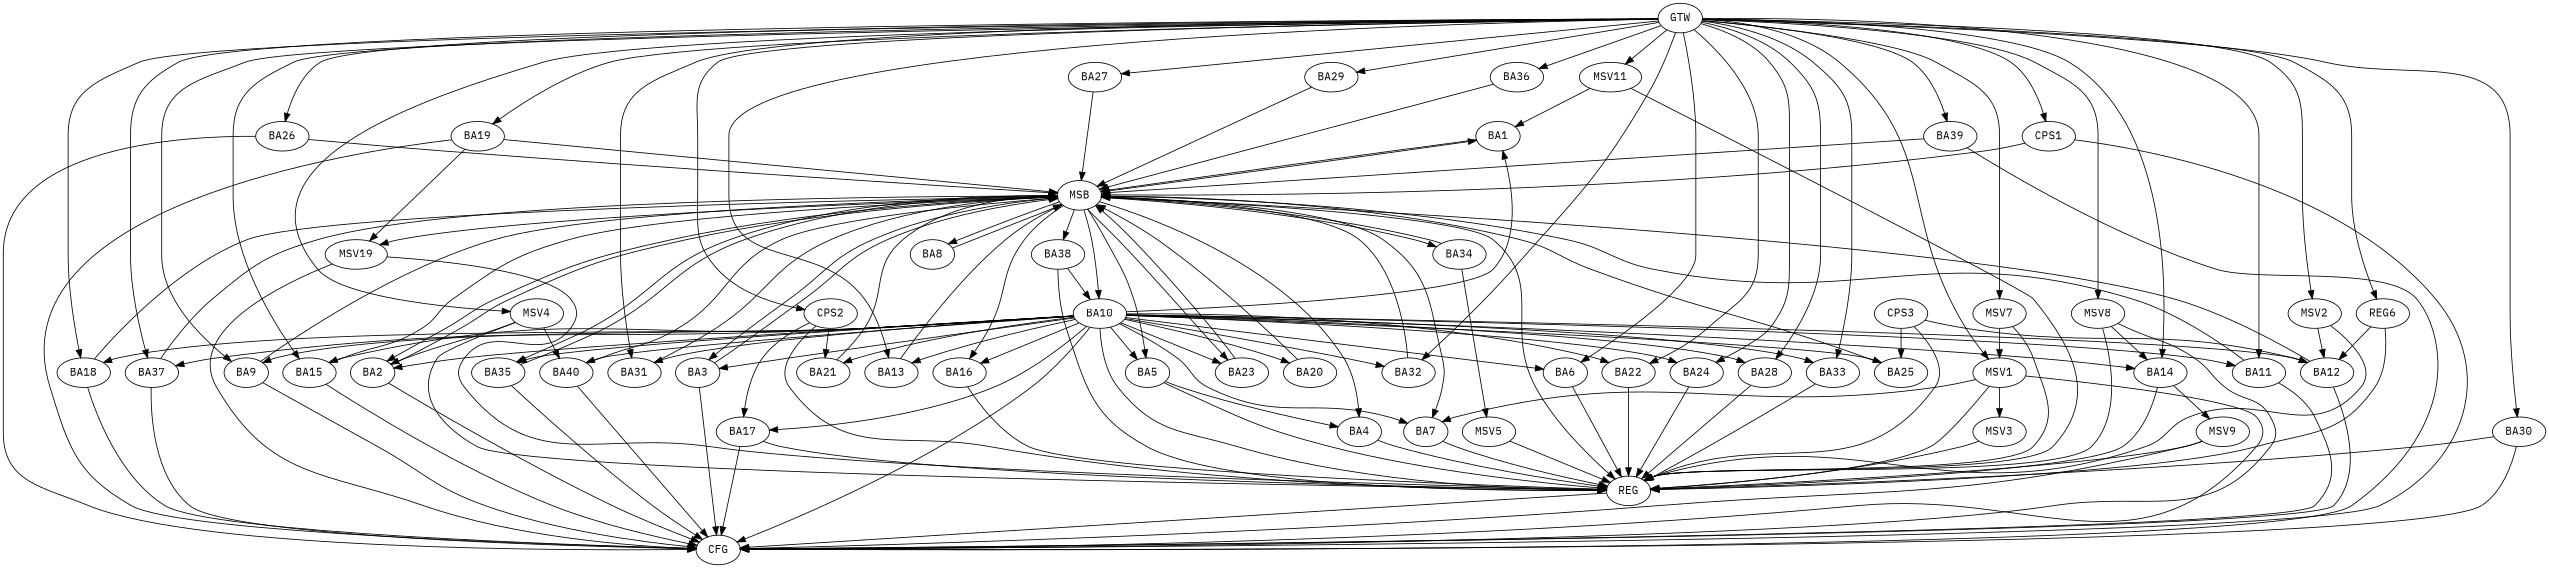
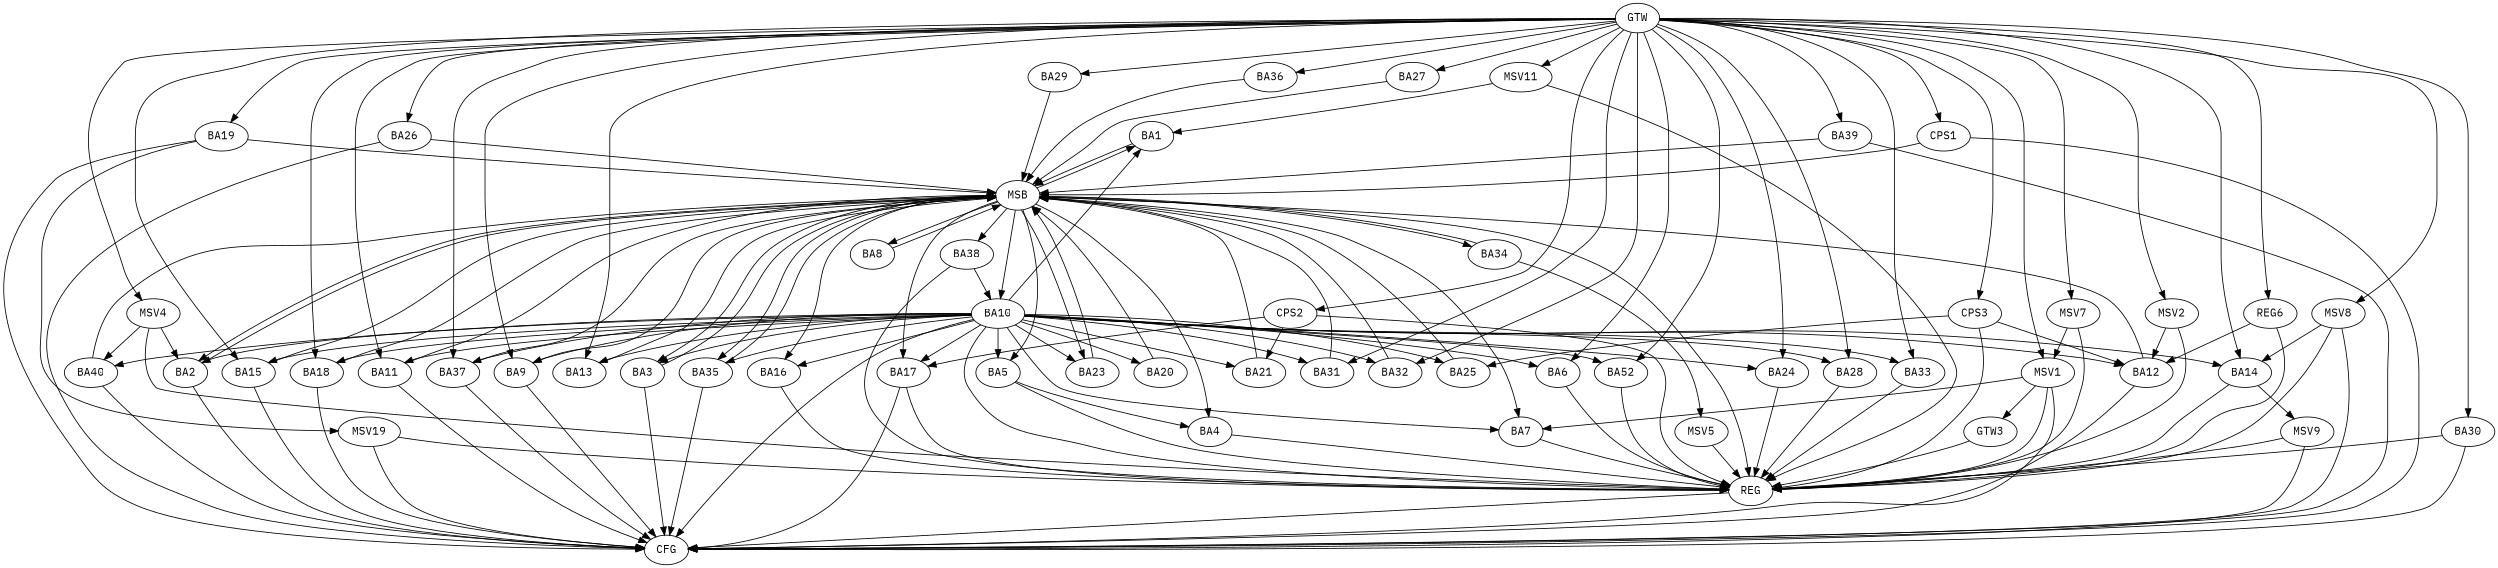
none -> (1923, 60)
(554, 222) -> (923, 257)
(1629, 373) -> (1621, 373)
(2000, 432) -> (1990, 432)
